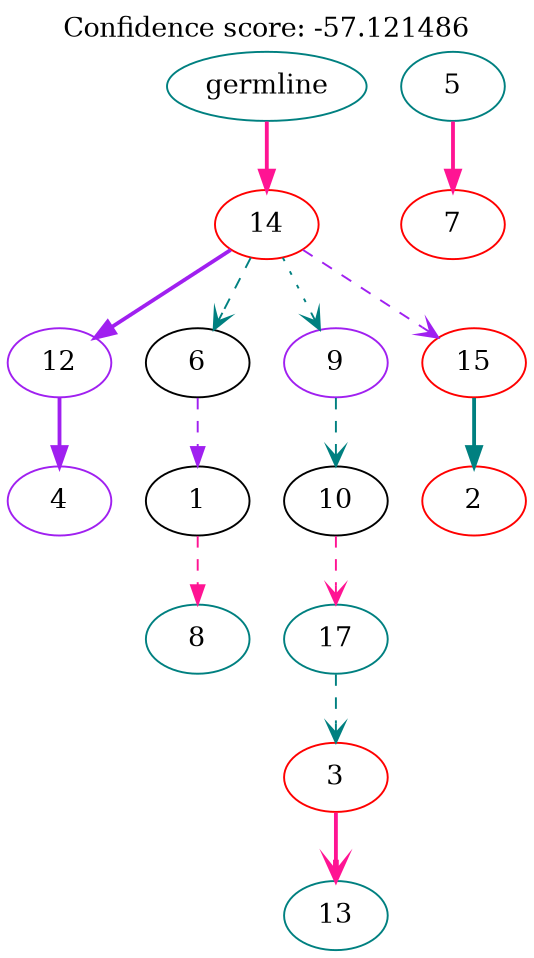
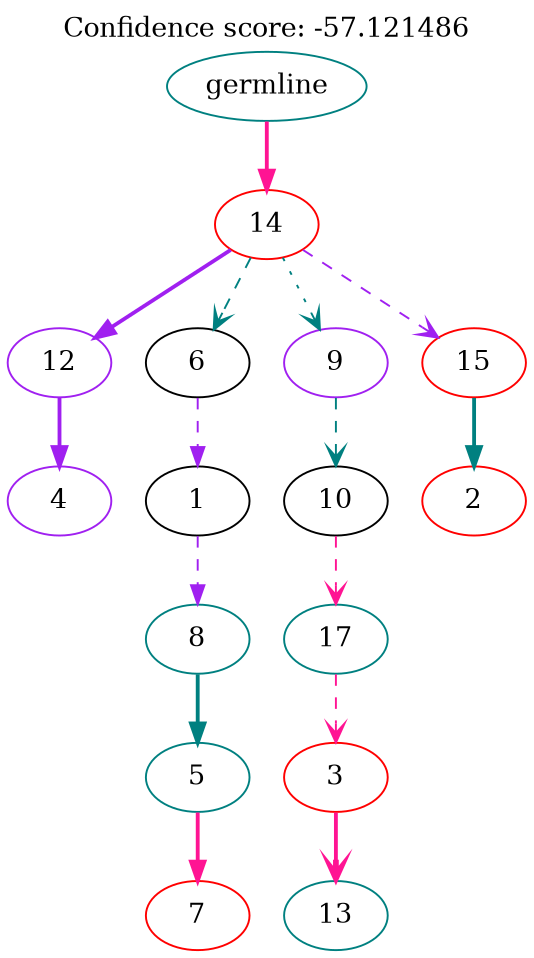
(198, 561) -> (198, 561)
none -> (198, 699)
(336, 699) -> (336, 699)
